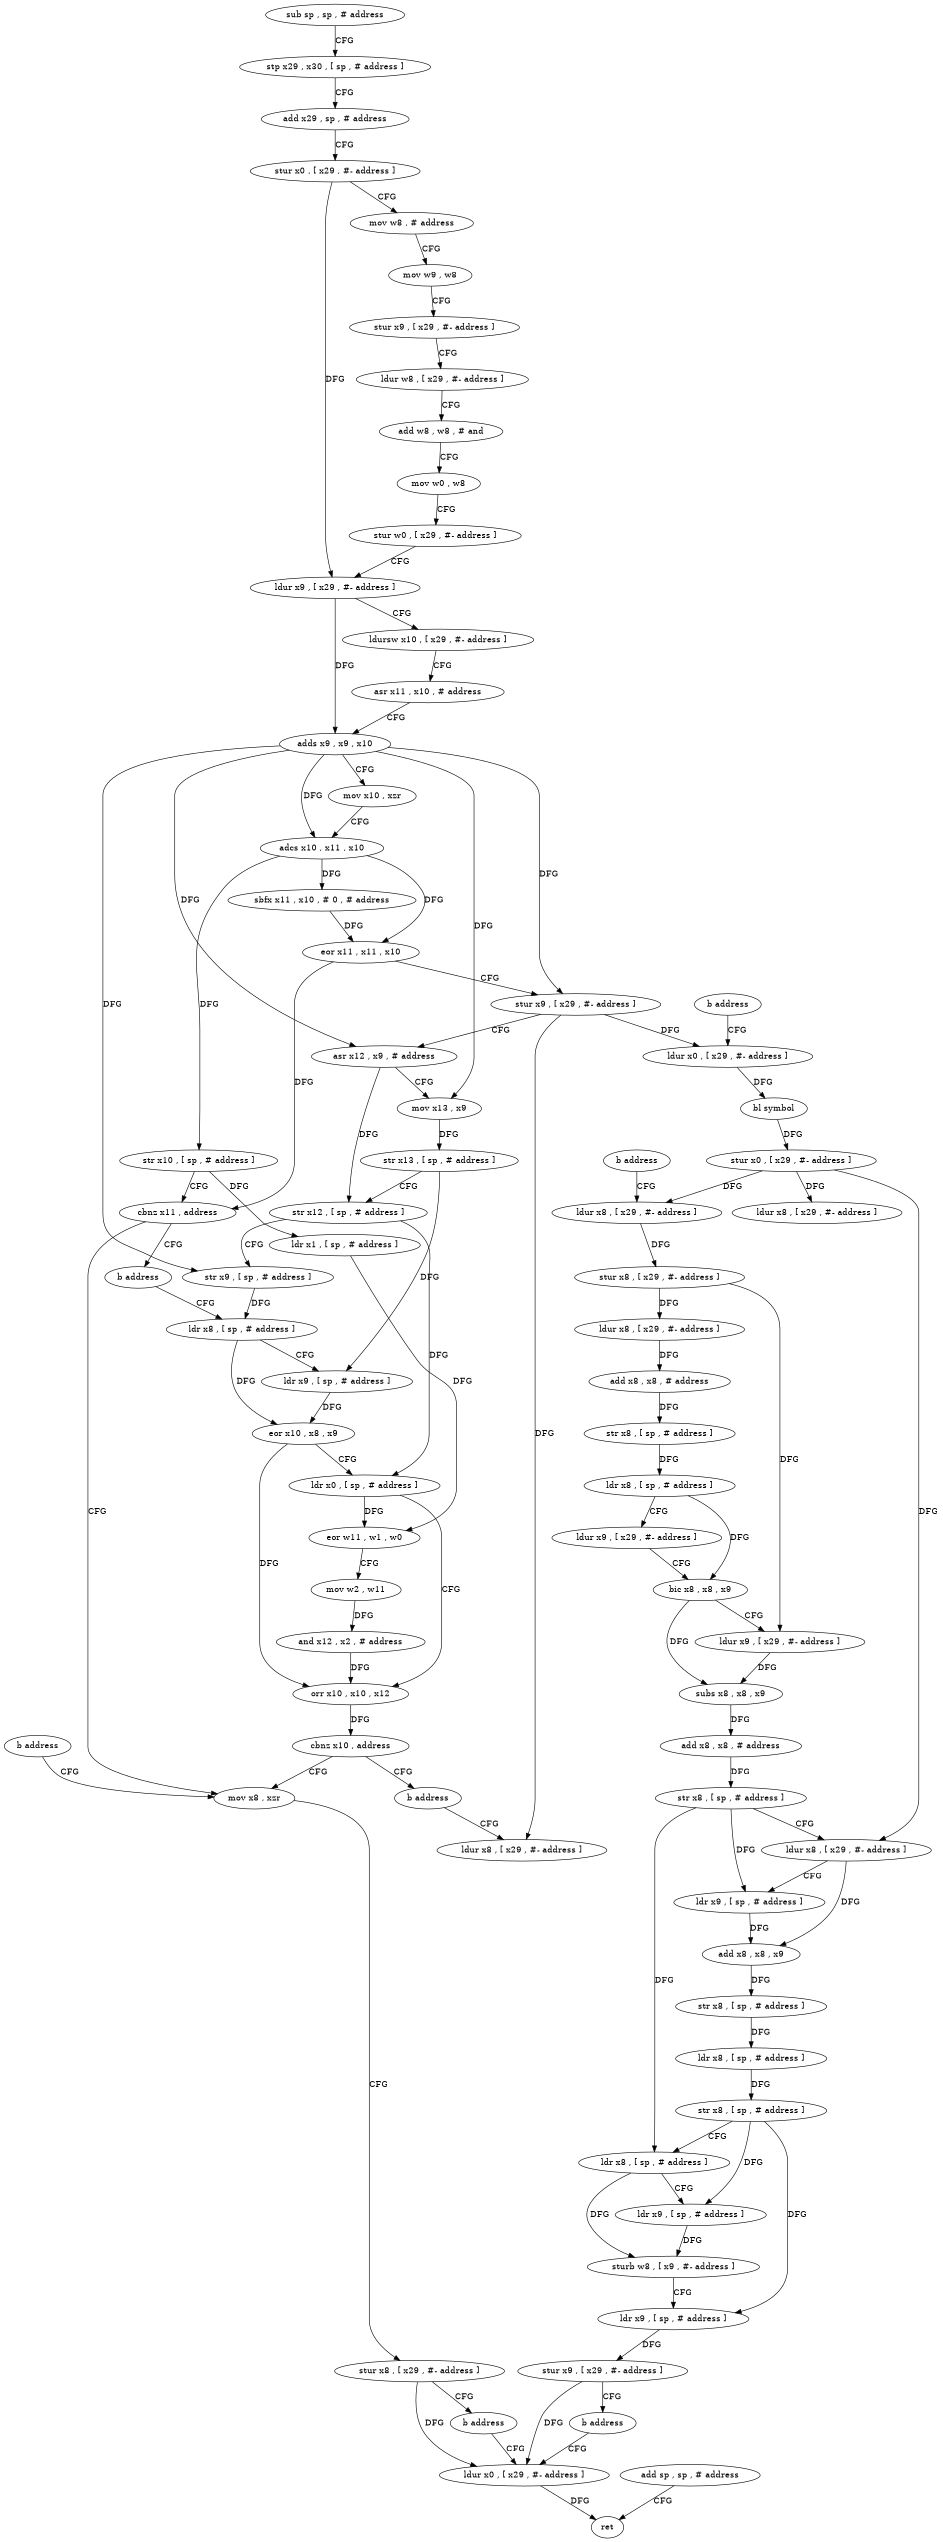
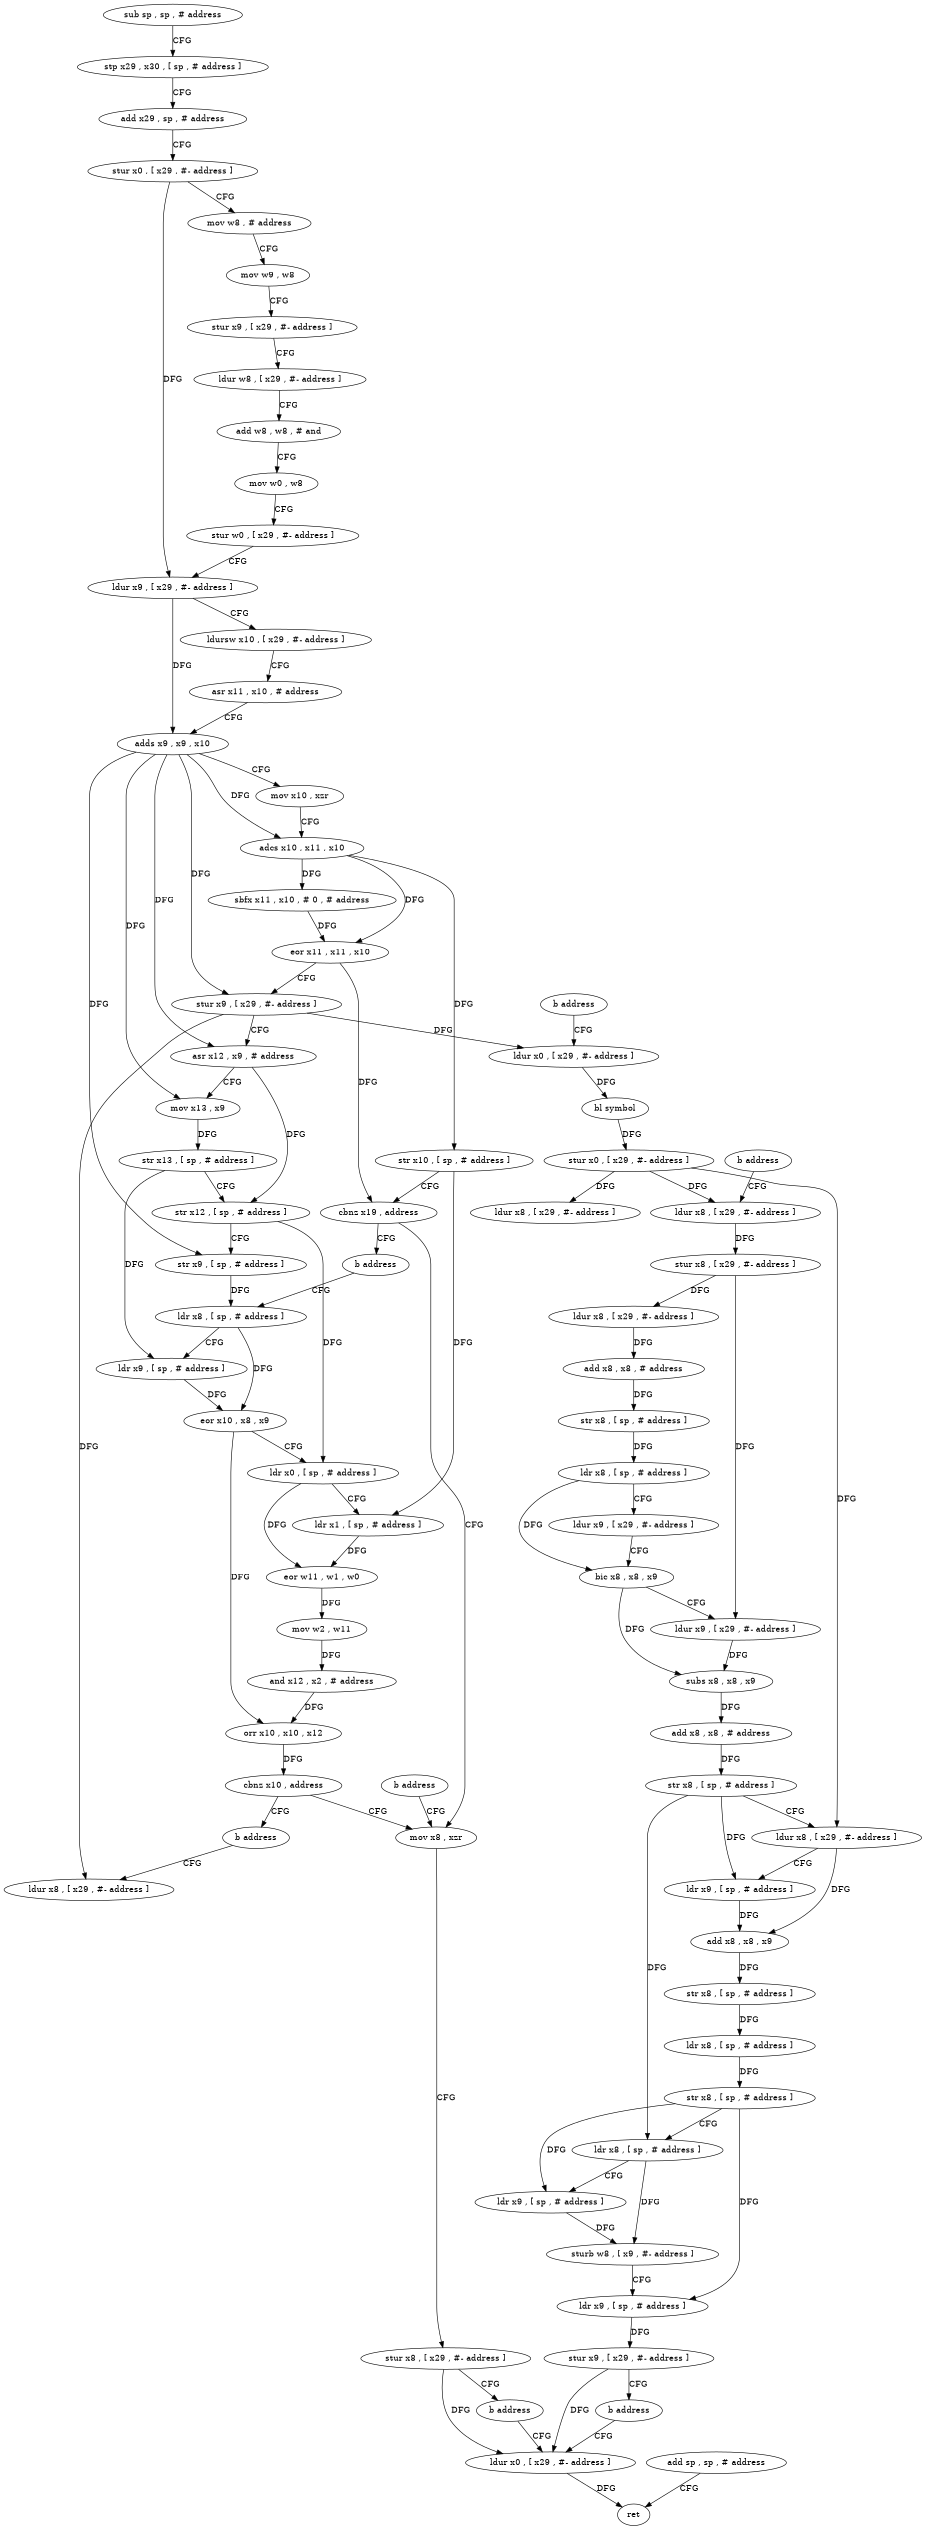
(178, 1213) -> (379, 1213)
(370, 1564) -> (332, 1603)
(442, 1591) -> (344, 1497)
